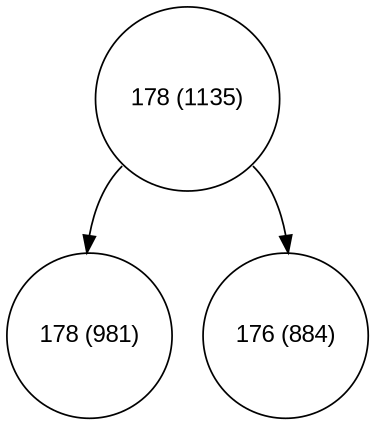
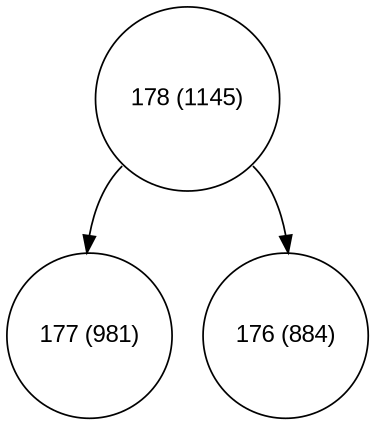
(188, 99) -> (188, 99)
(89, 336) -> (89, 336)
